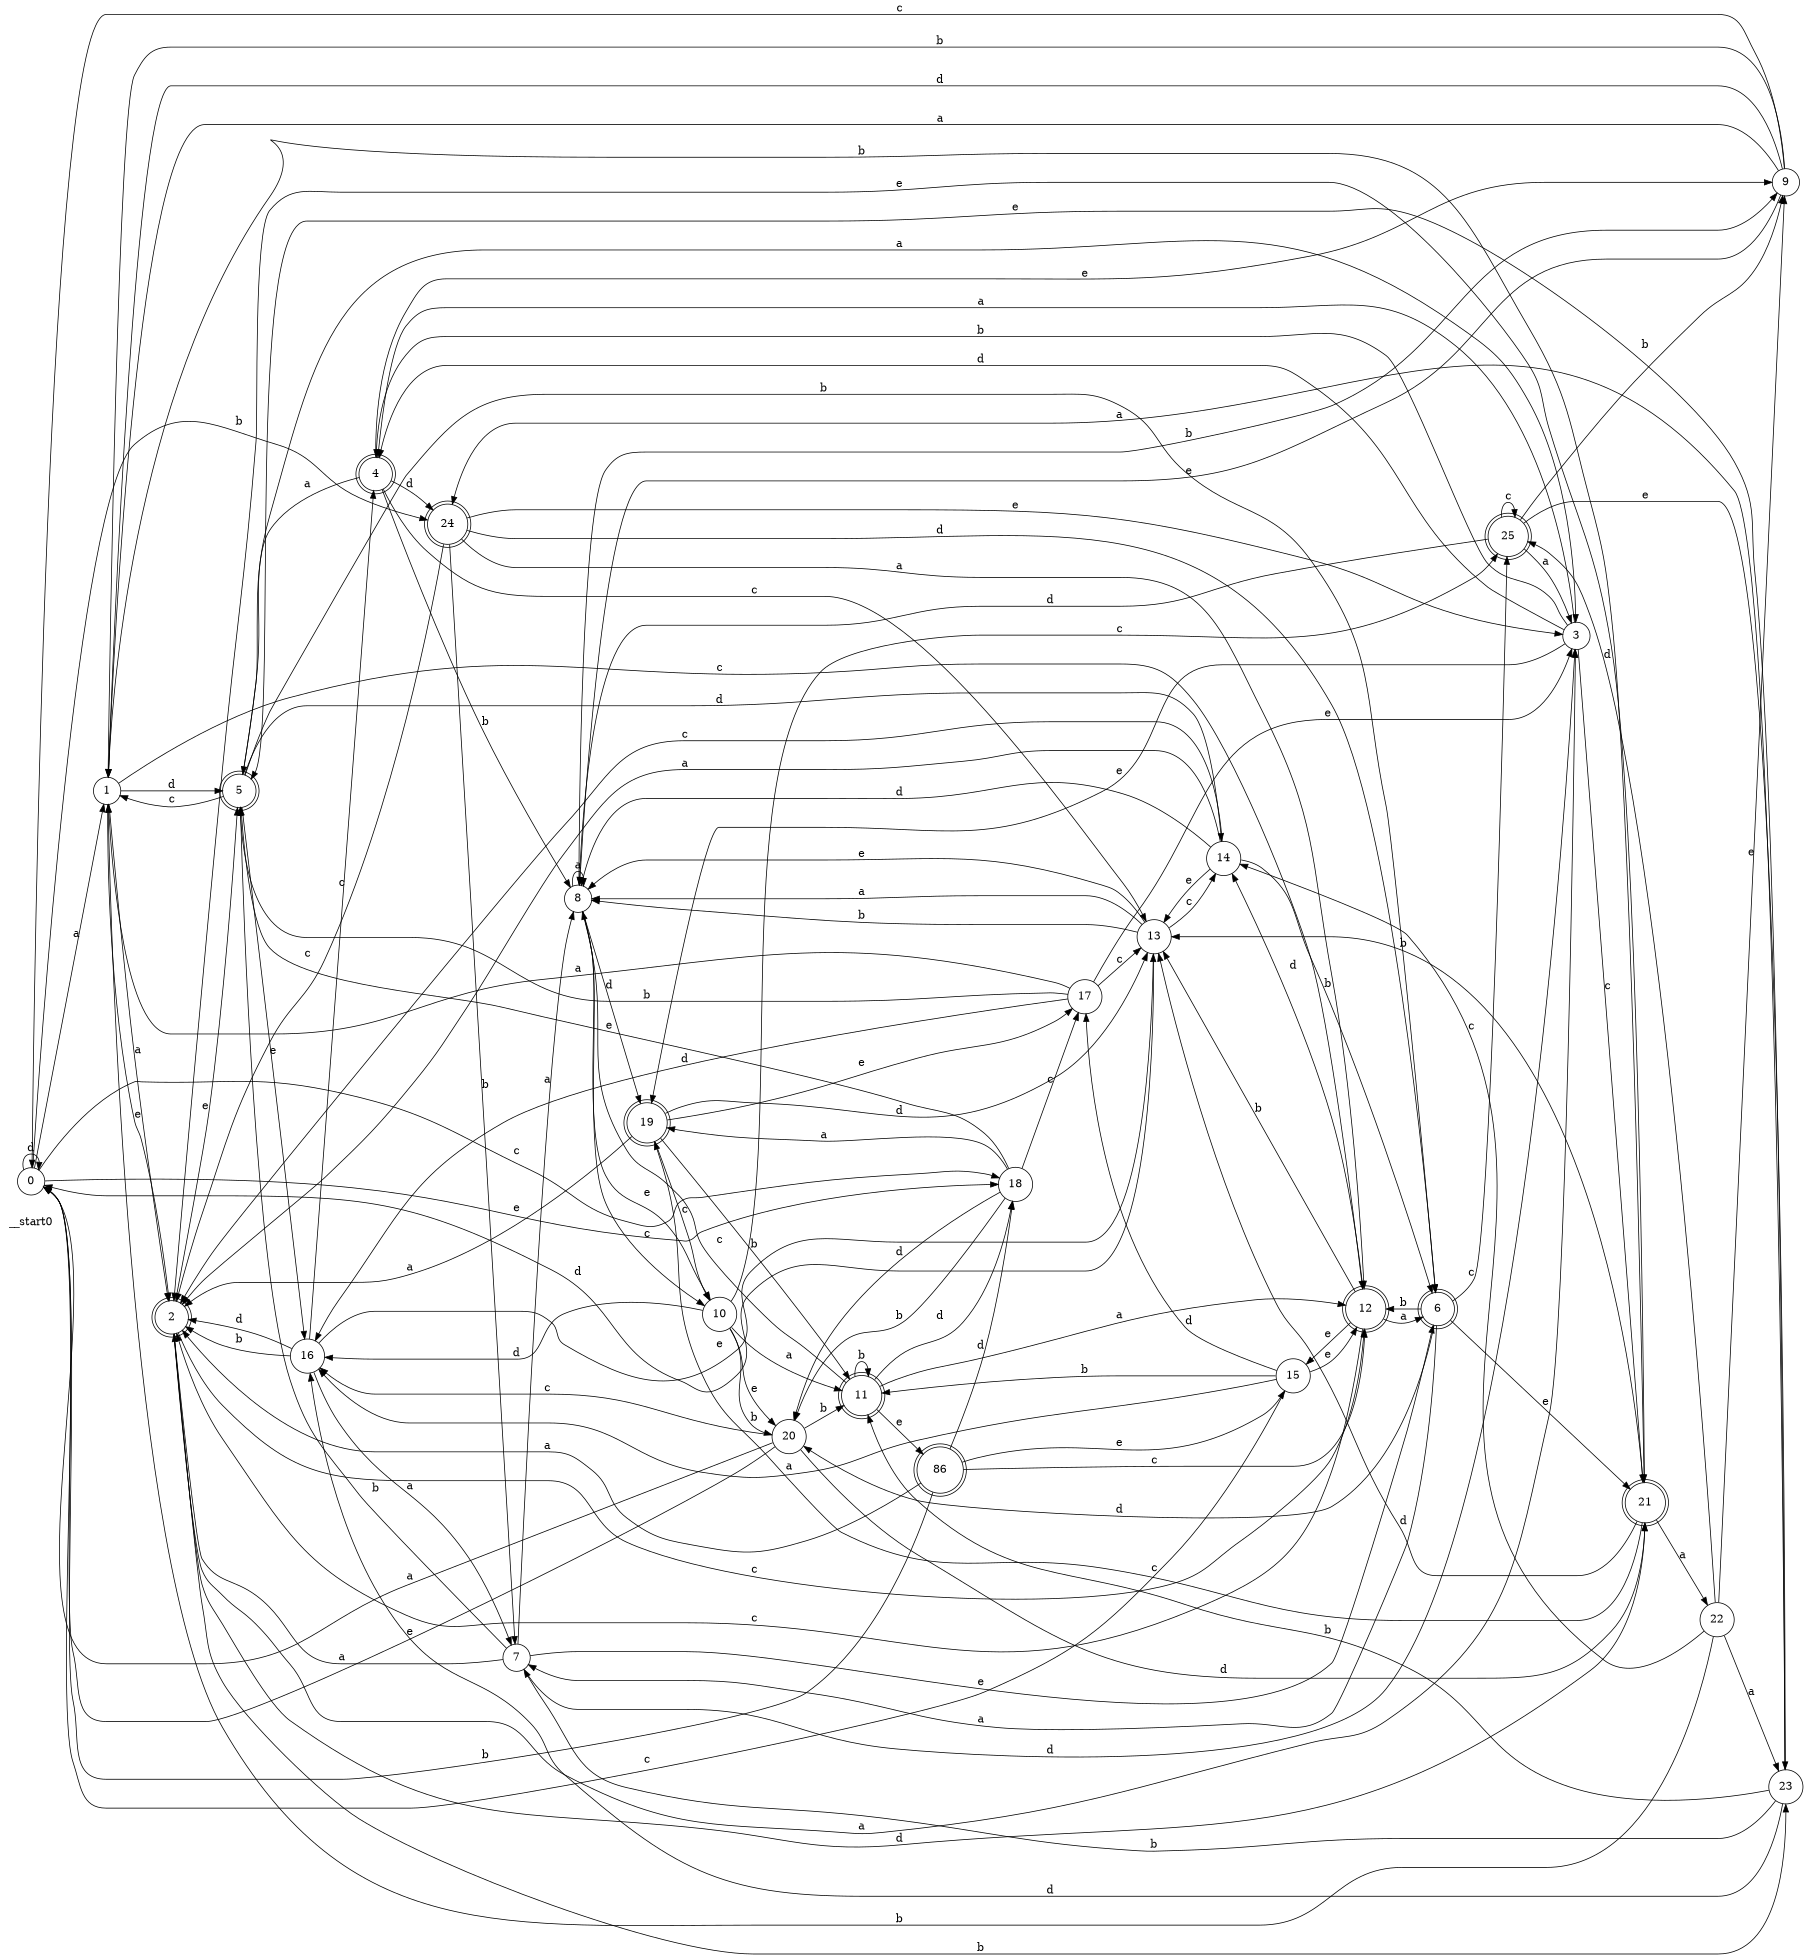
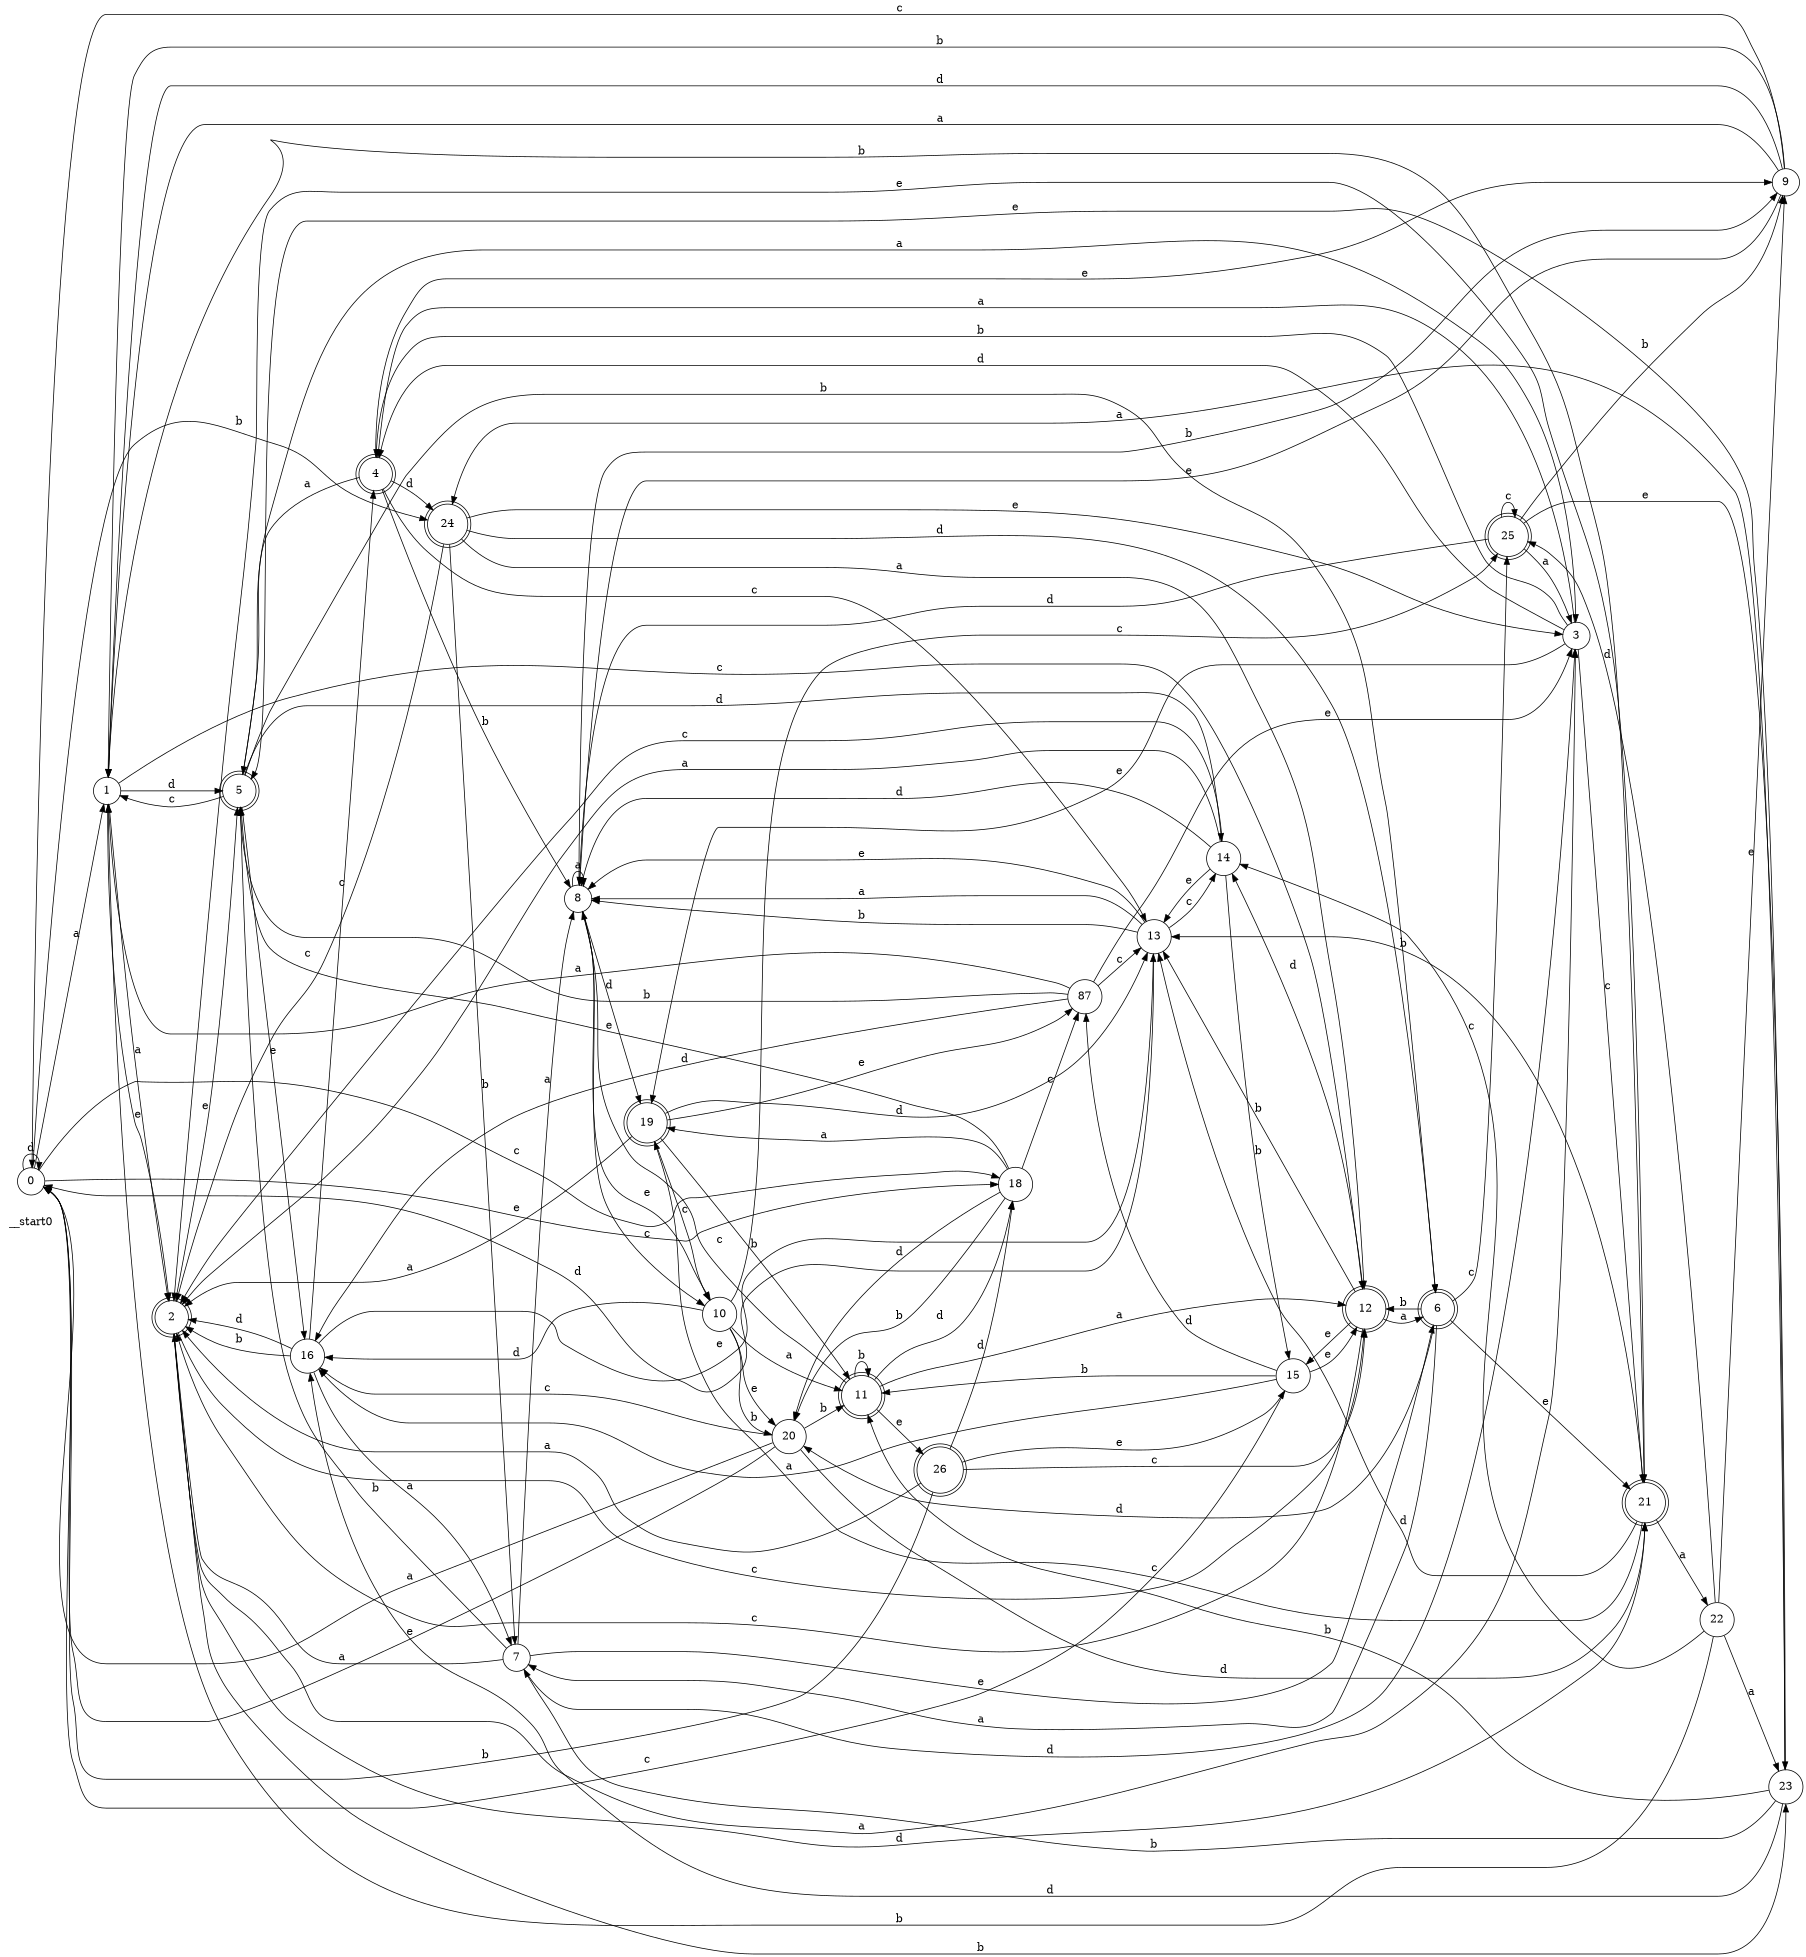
(1085, 997) -> (1085, 997)
(1353, 1061) -> (1249, 1115)
(940, 1470) -> (940, 1470)
